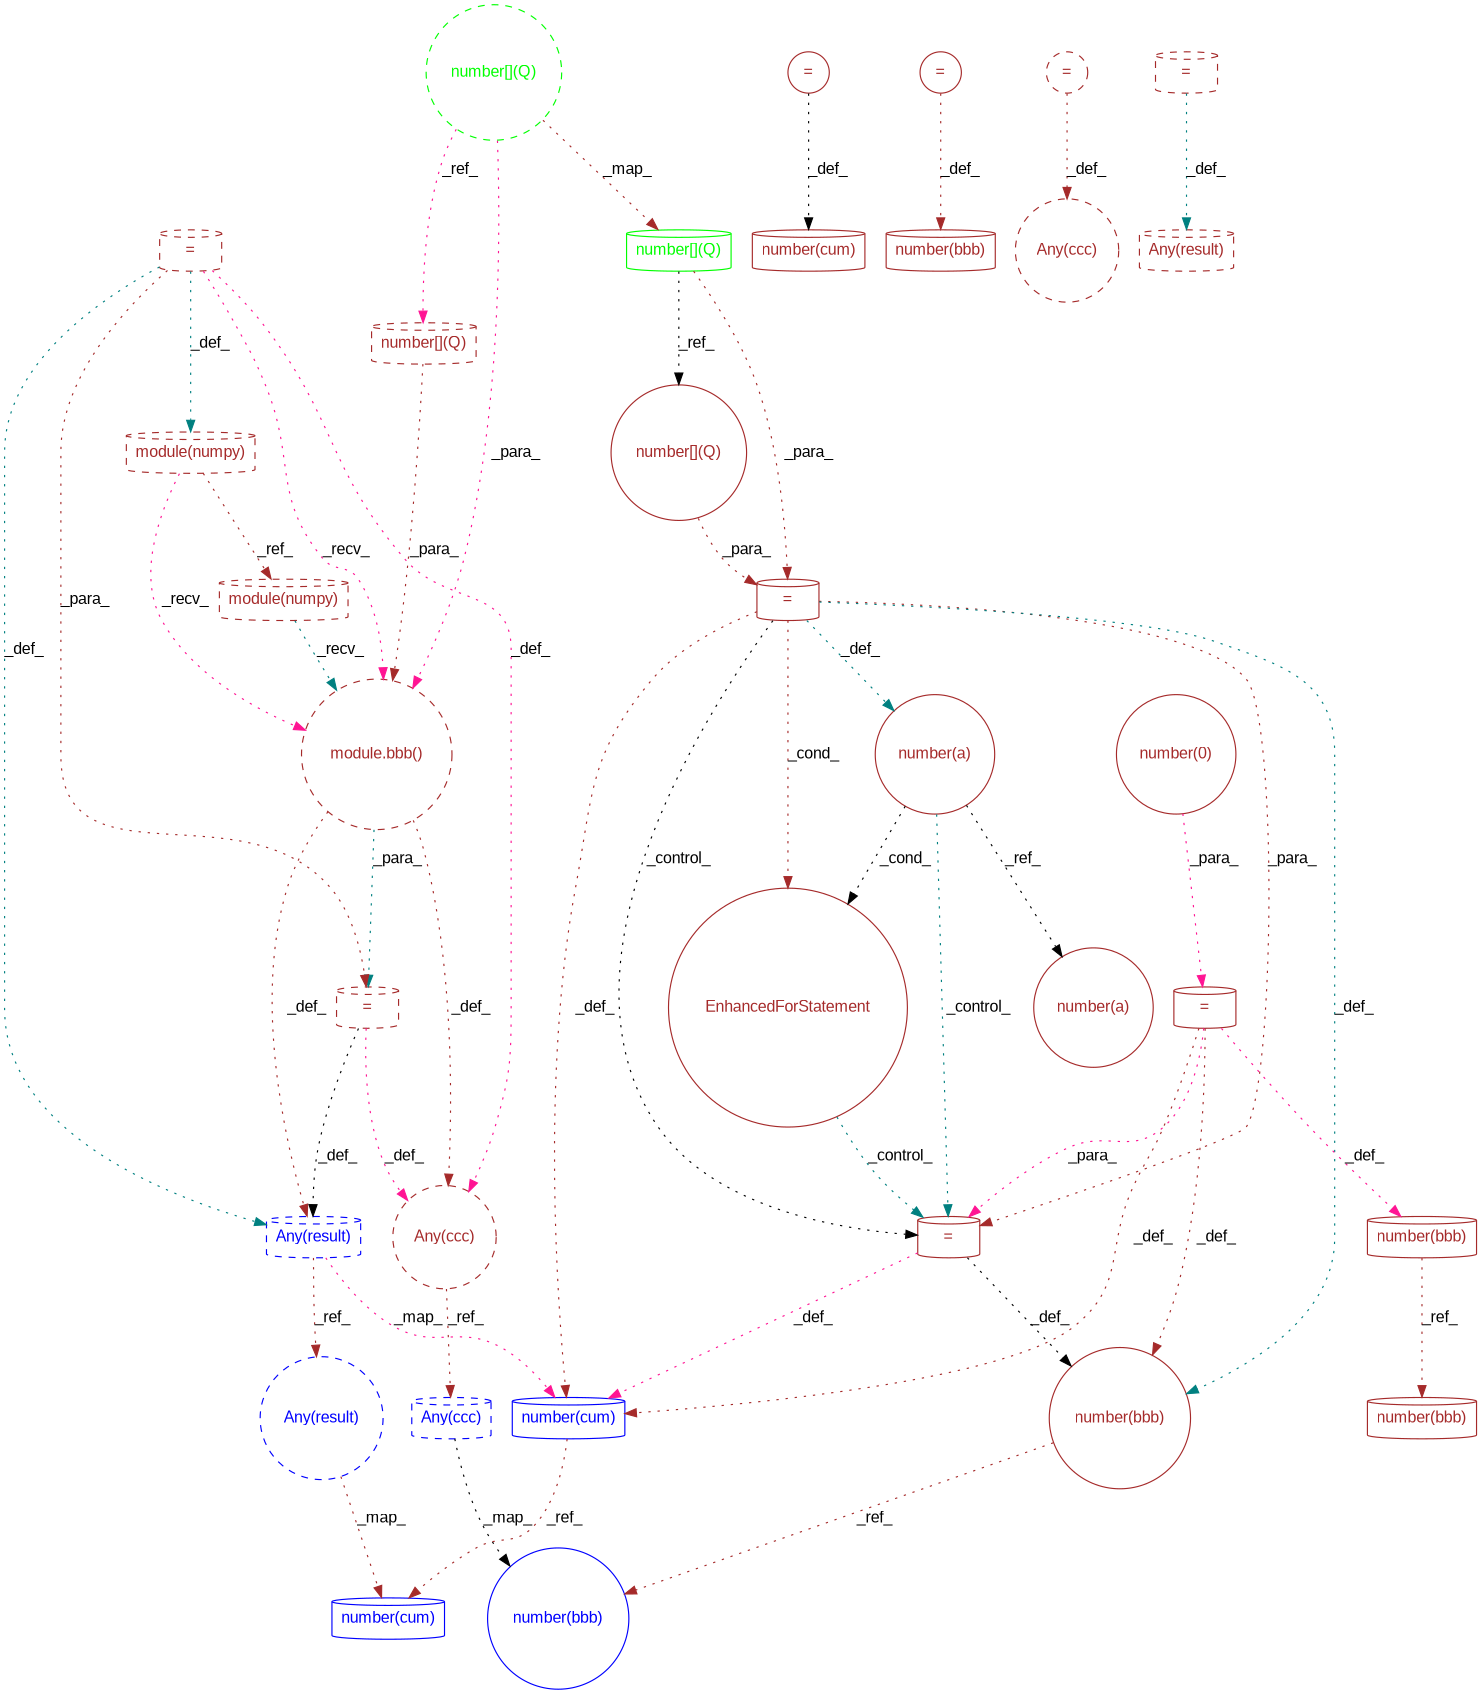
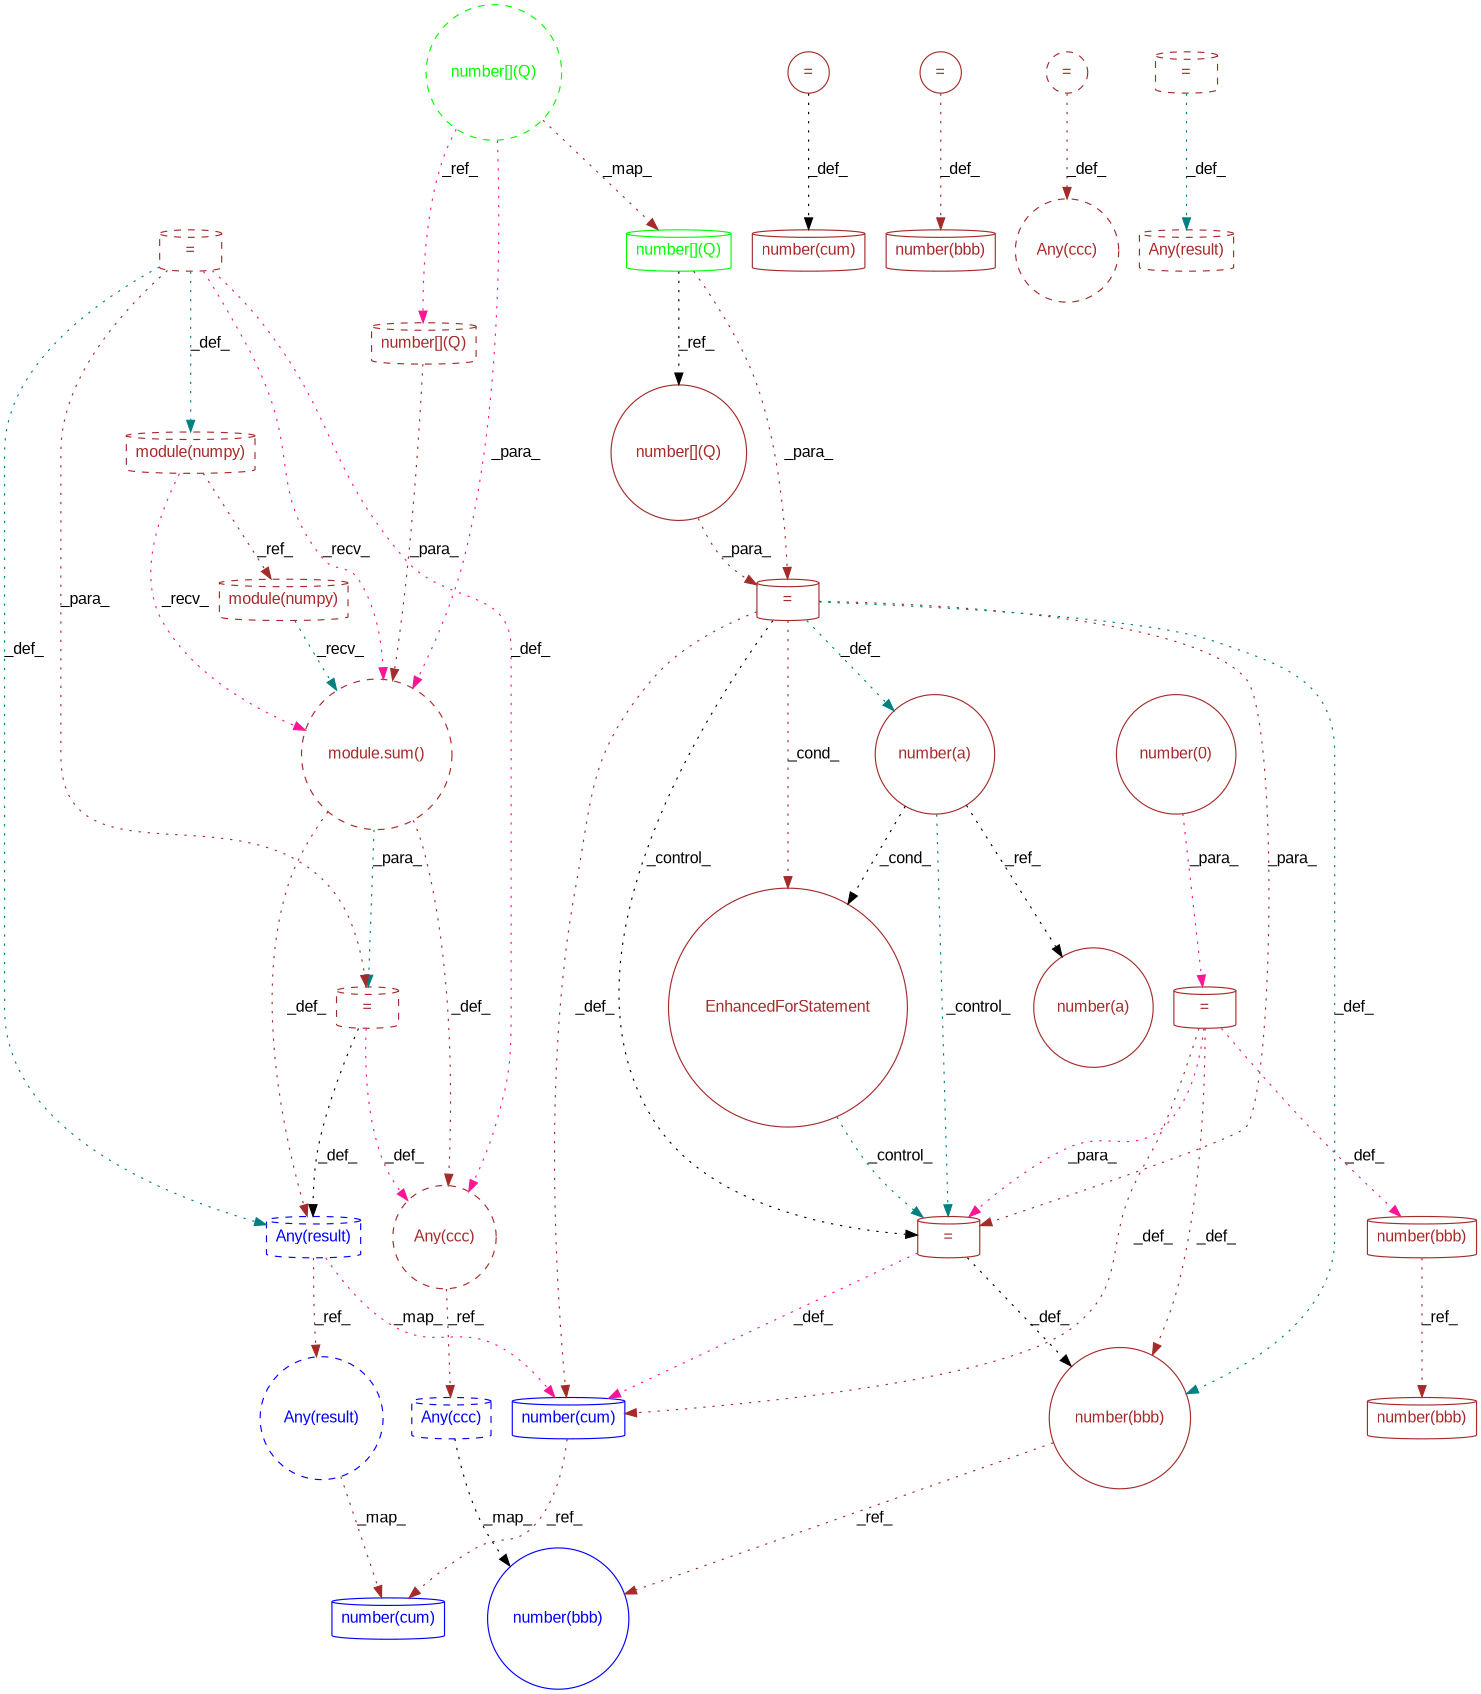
(377, 754) -> (377, 754)
